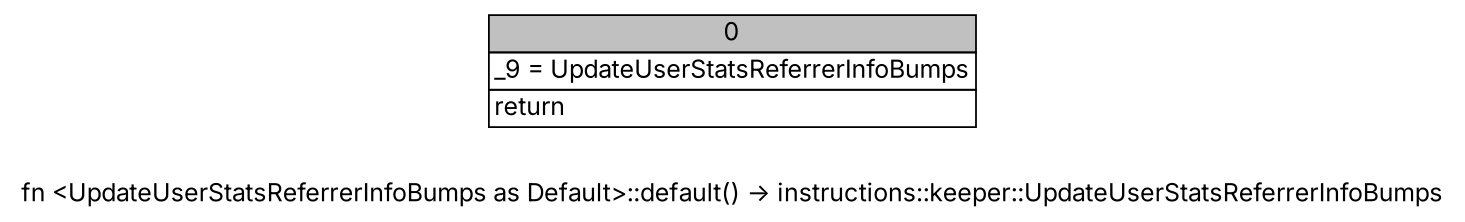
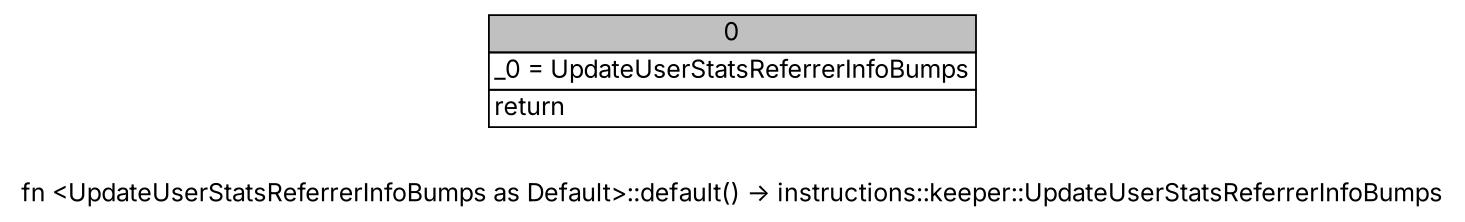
(732, 70) -> (732, 70)
